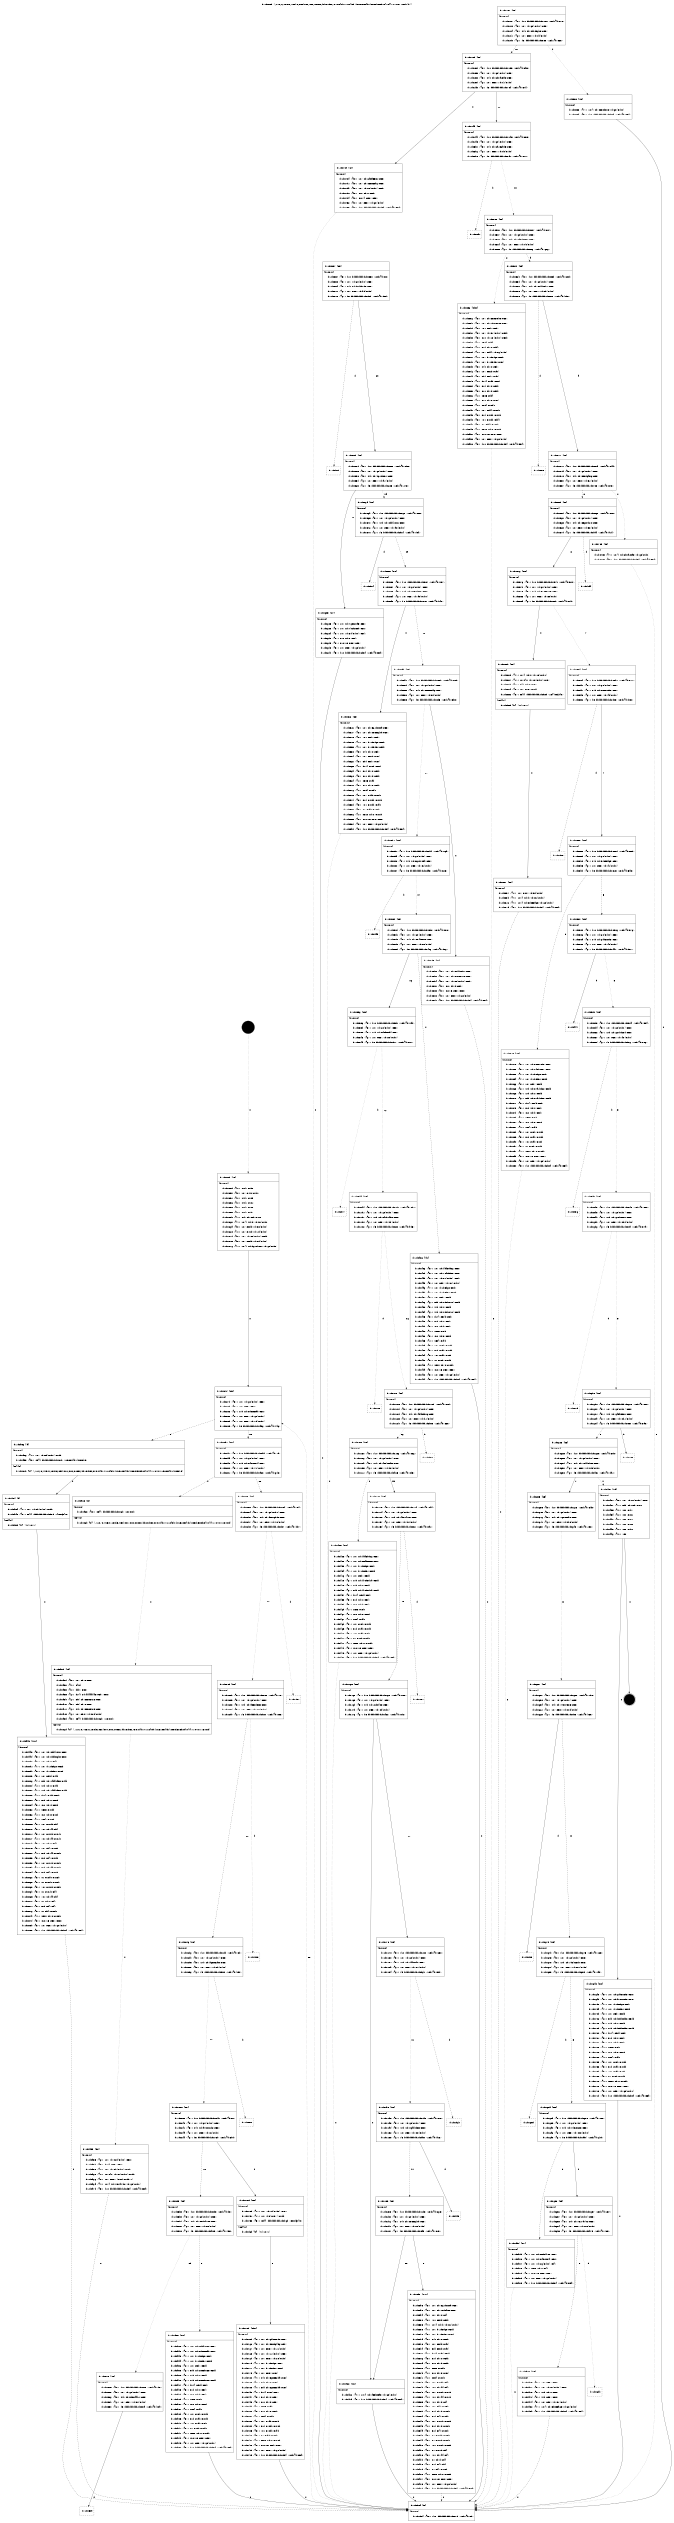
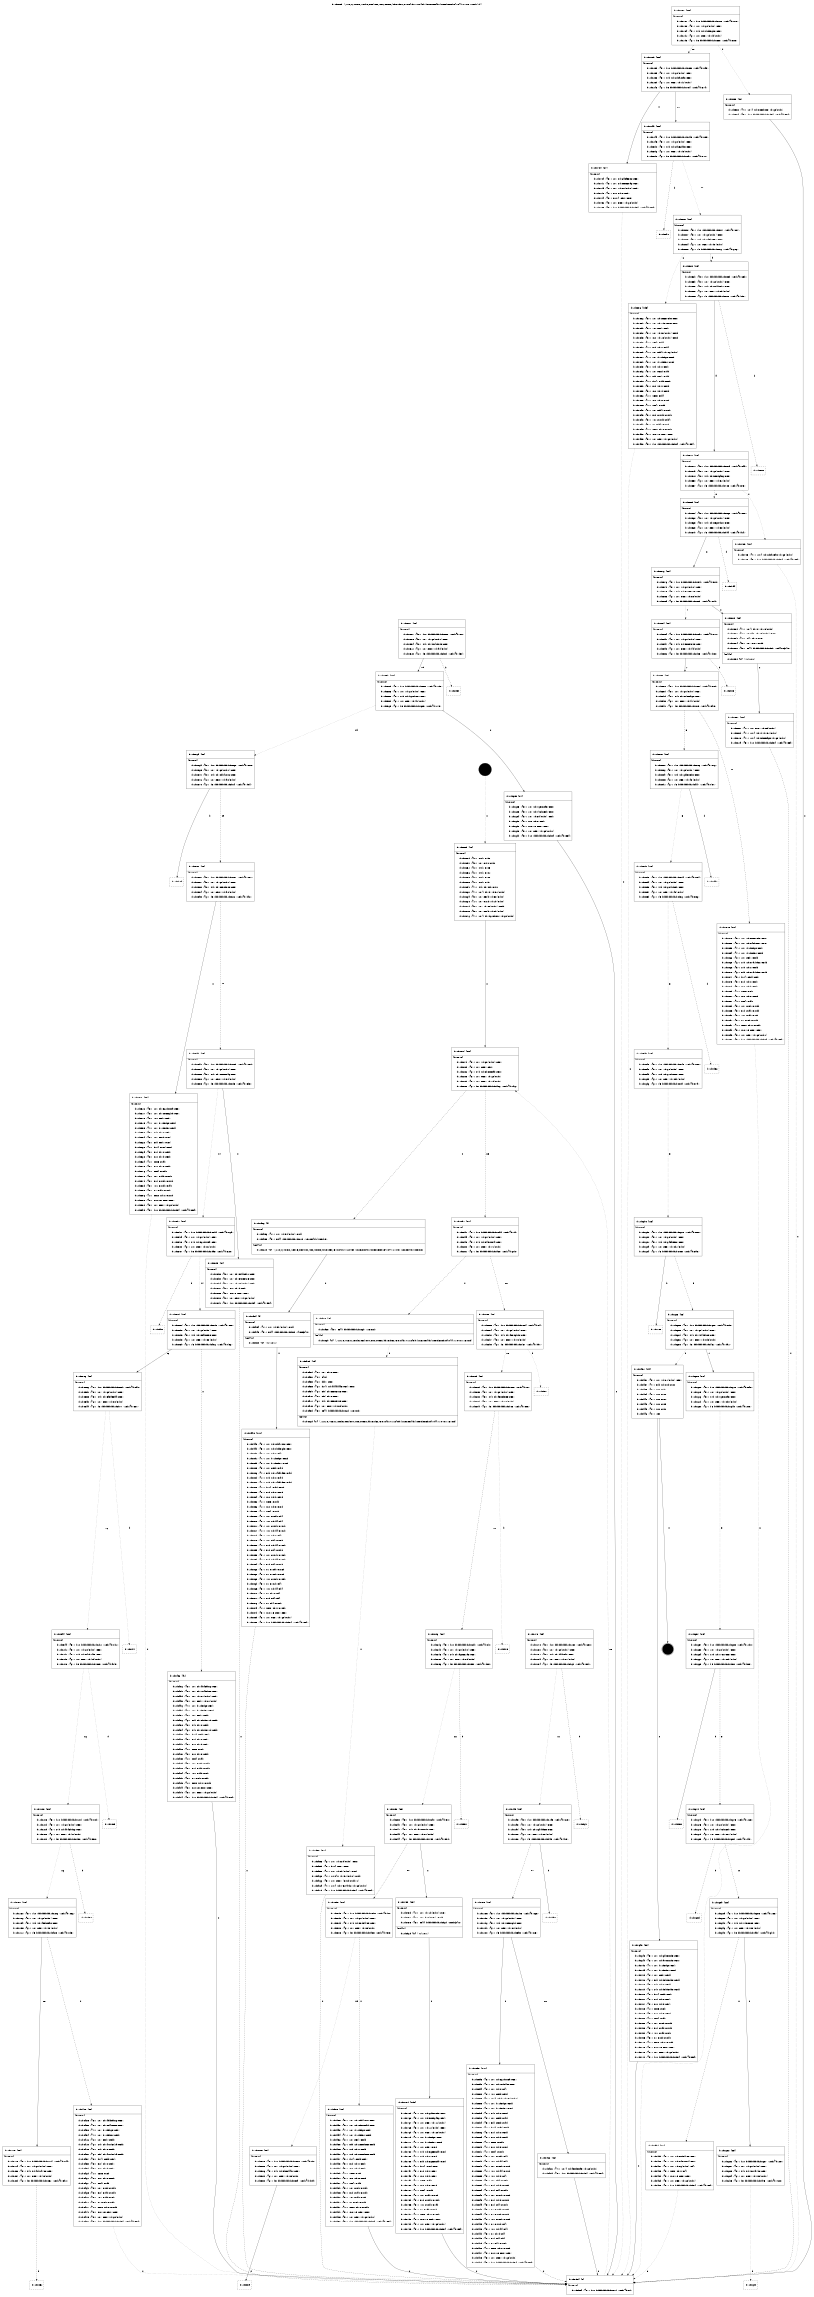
(572, 1409) -> none
(374, 1700) -> none
(551, 2392) -> none
